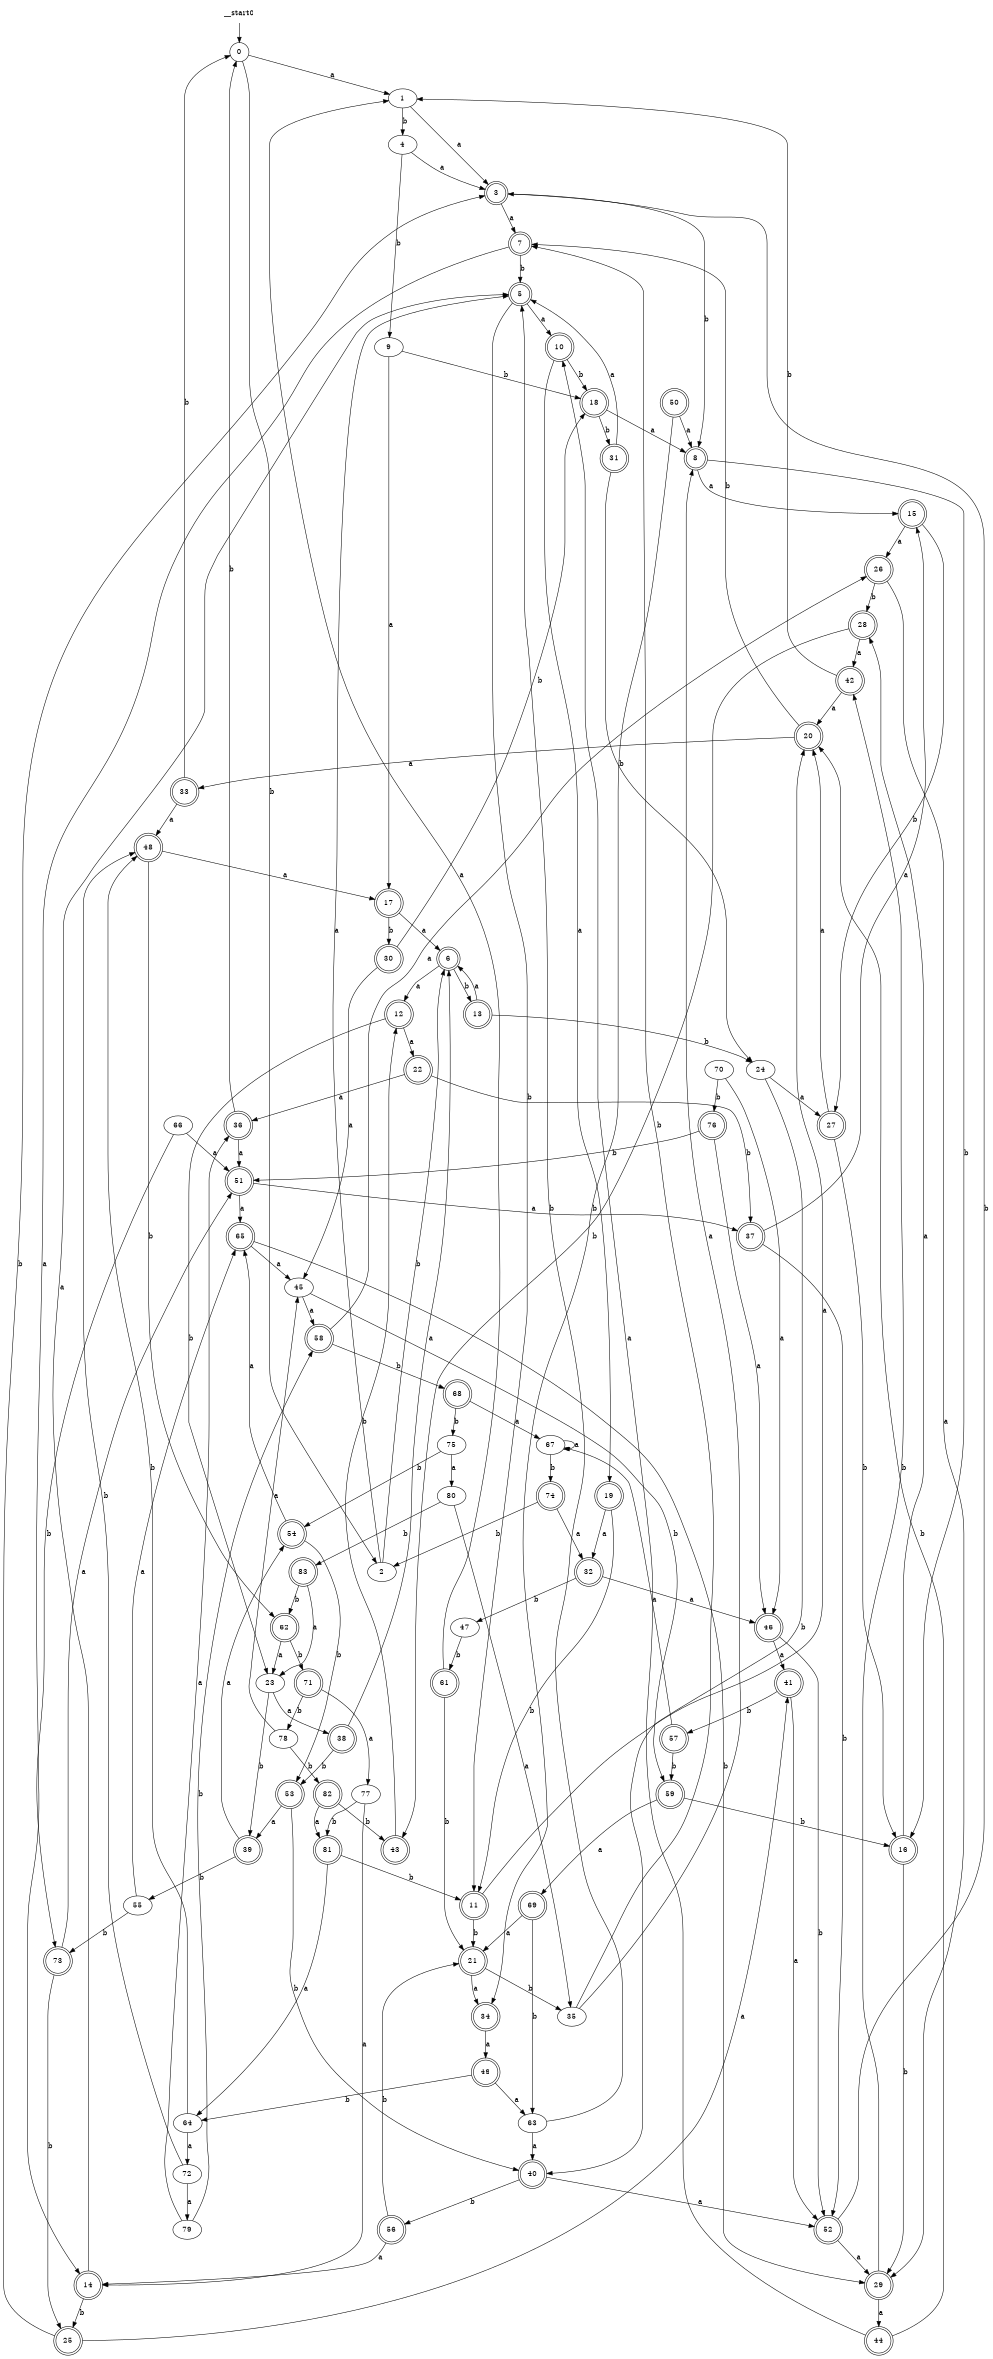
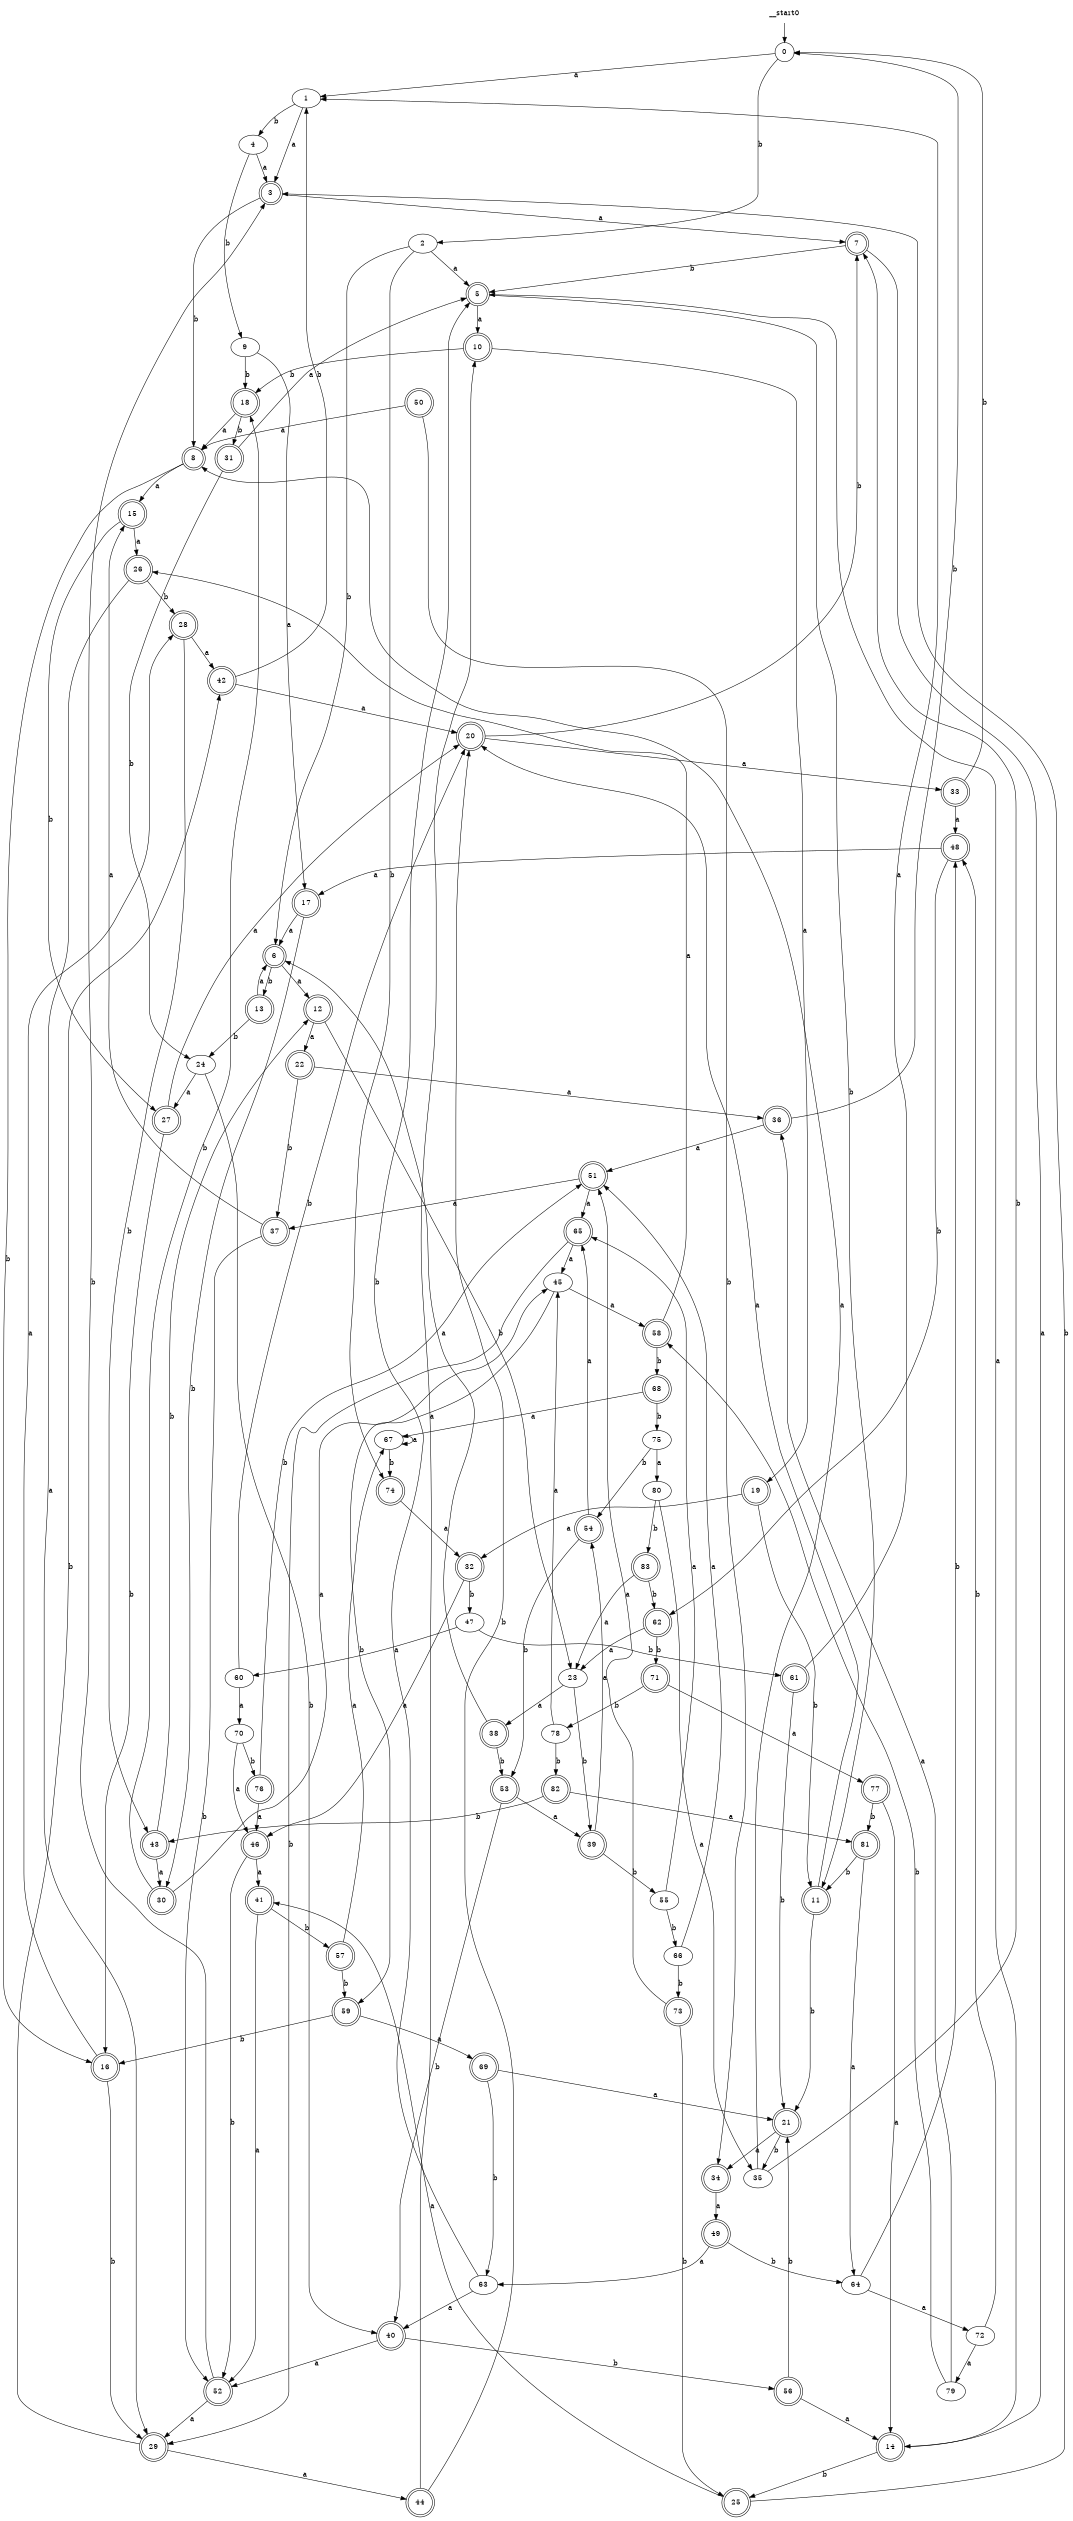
(468, 1533) -> (390, 863)
none -> (239, 1678)
(366, 1794) -> (876, 1789)
none -> (158, 1870)
(101, 1931) -> (671, 1926)
